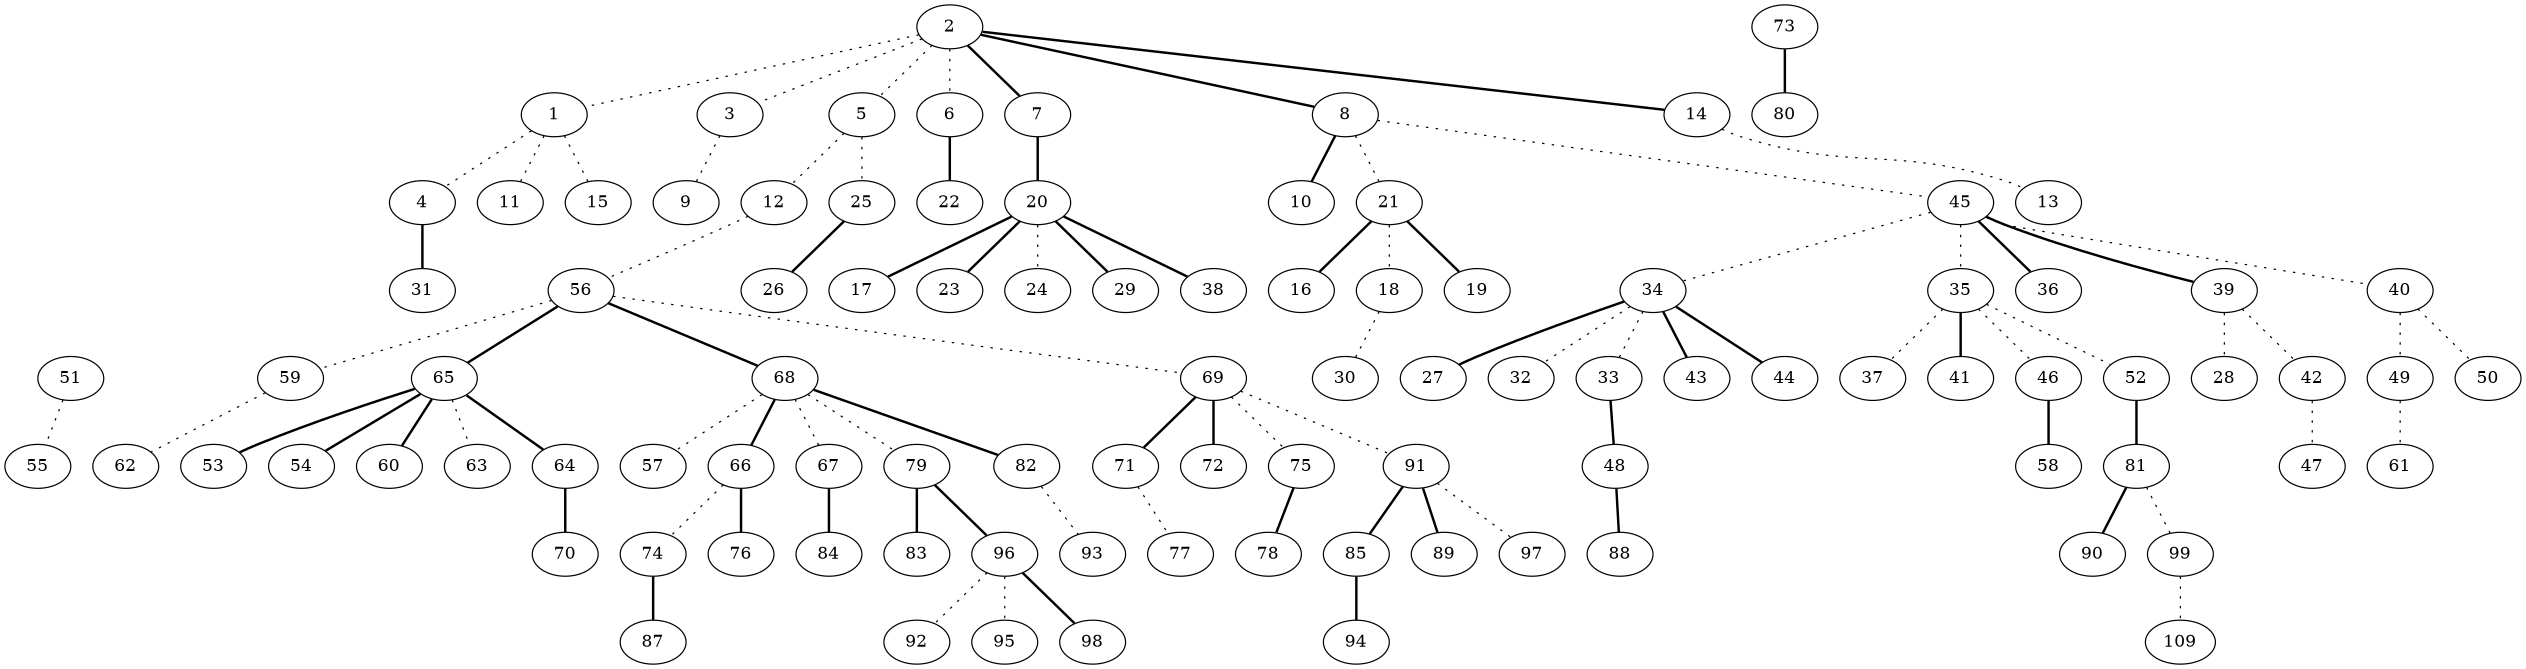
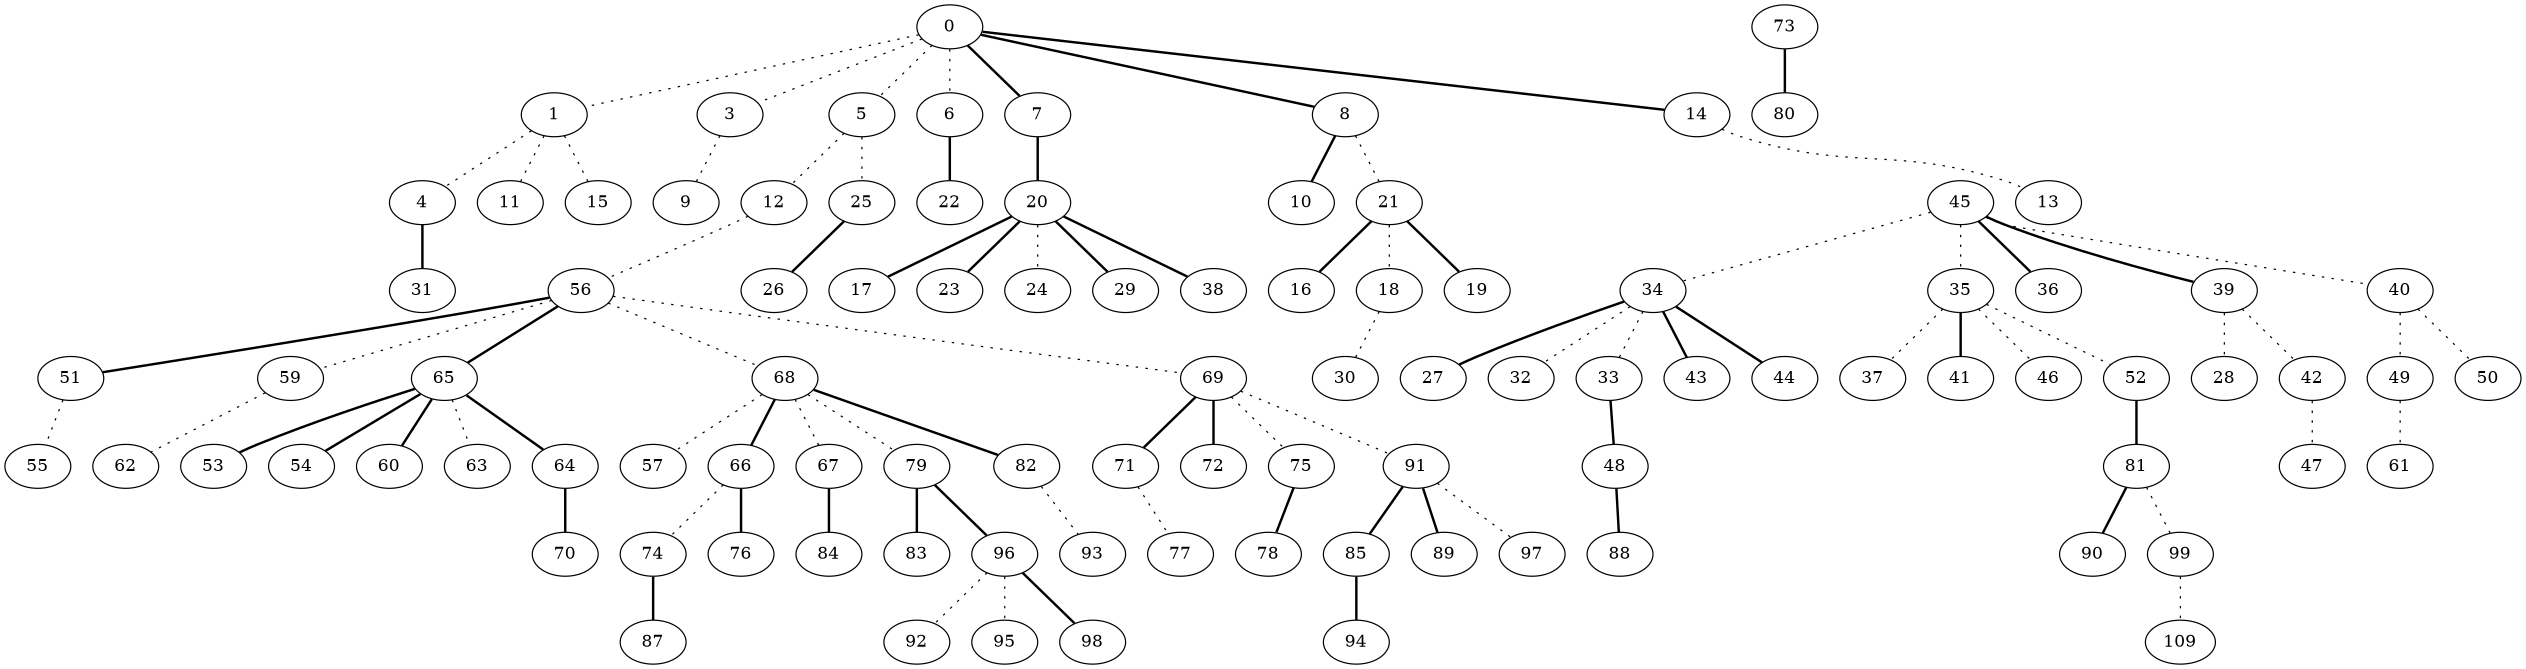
(950, 27) -> (950, 27)
(1653, 159) -> none
(683, 334) -> (683, 334)
none -> (326, 336)
(2049, 466) -> none
